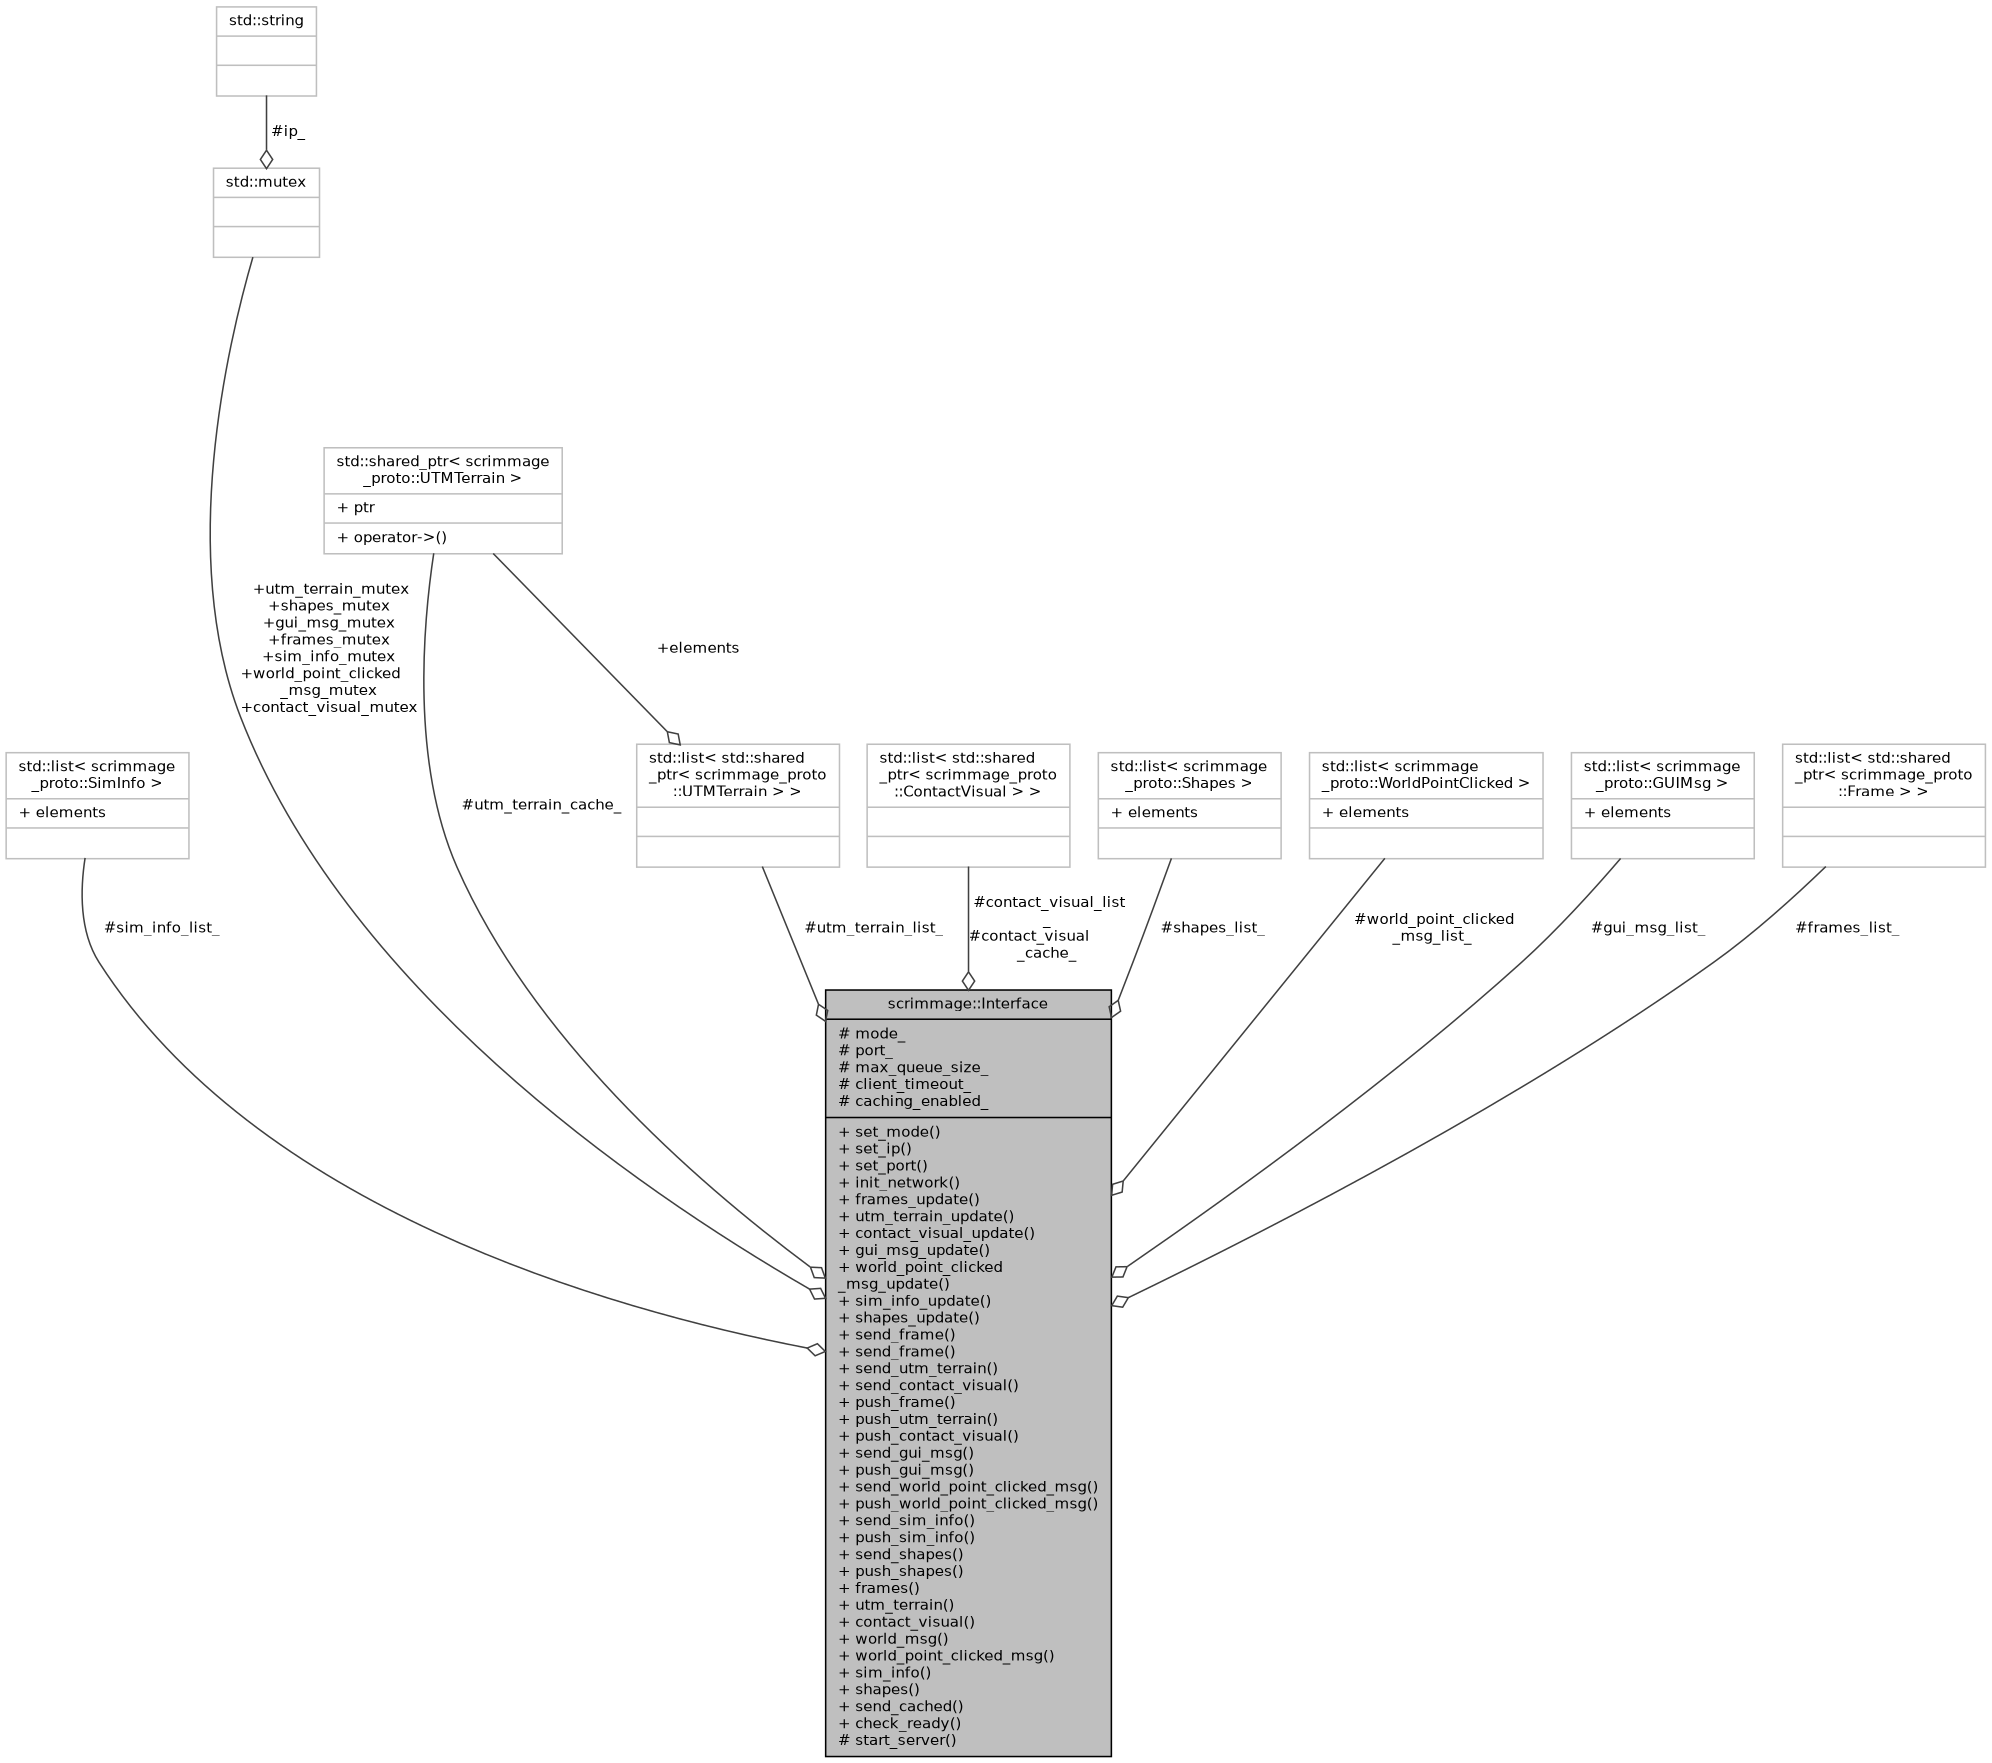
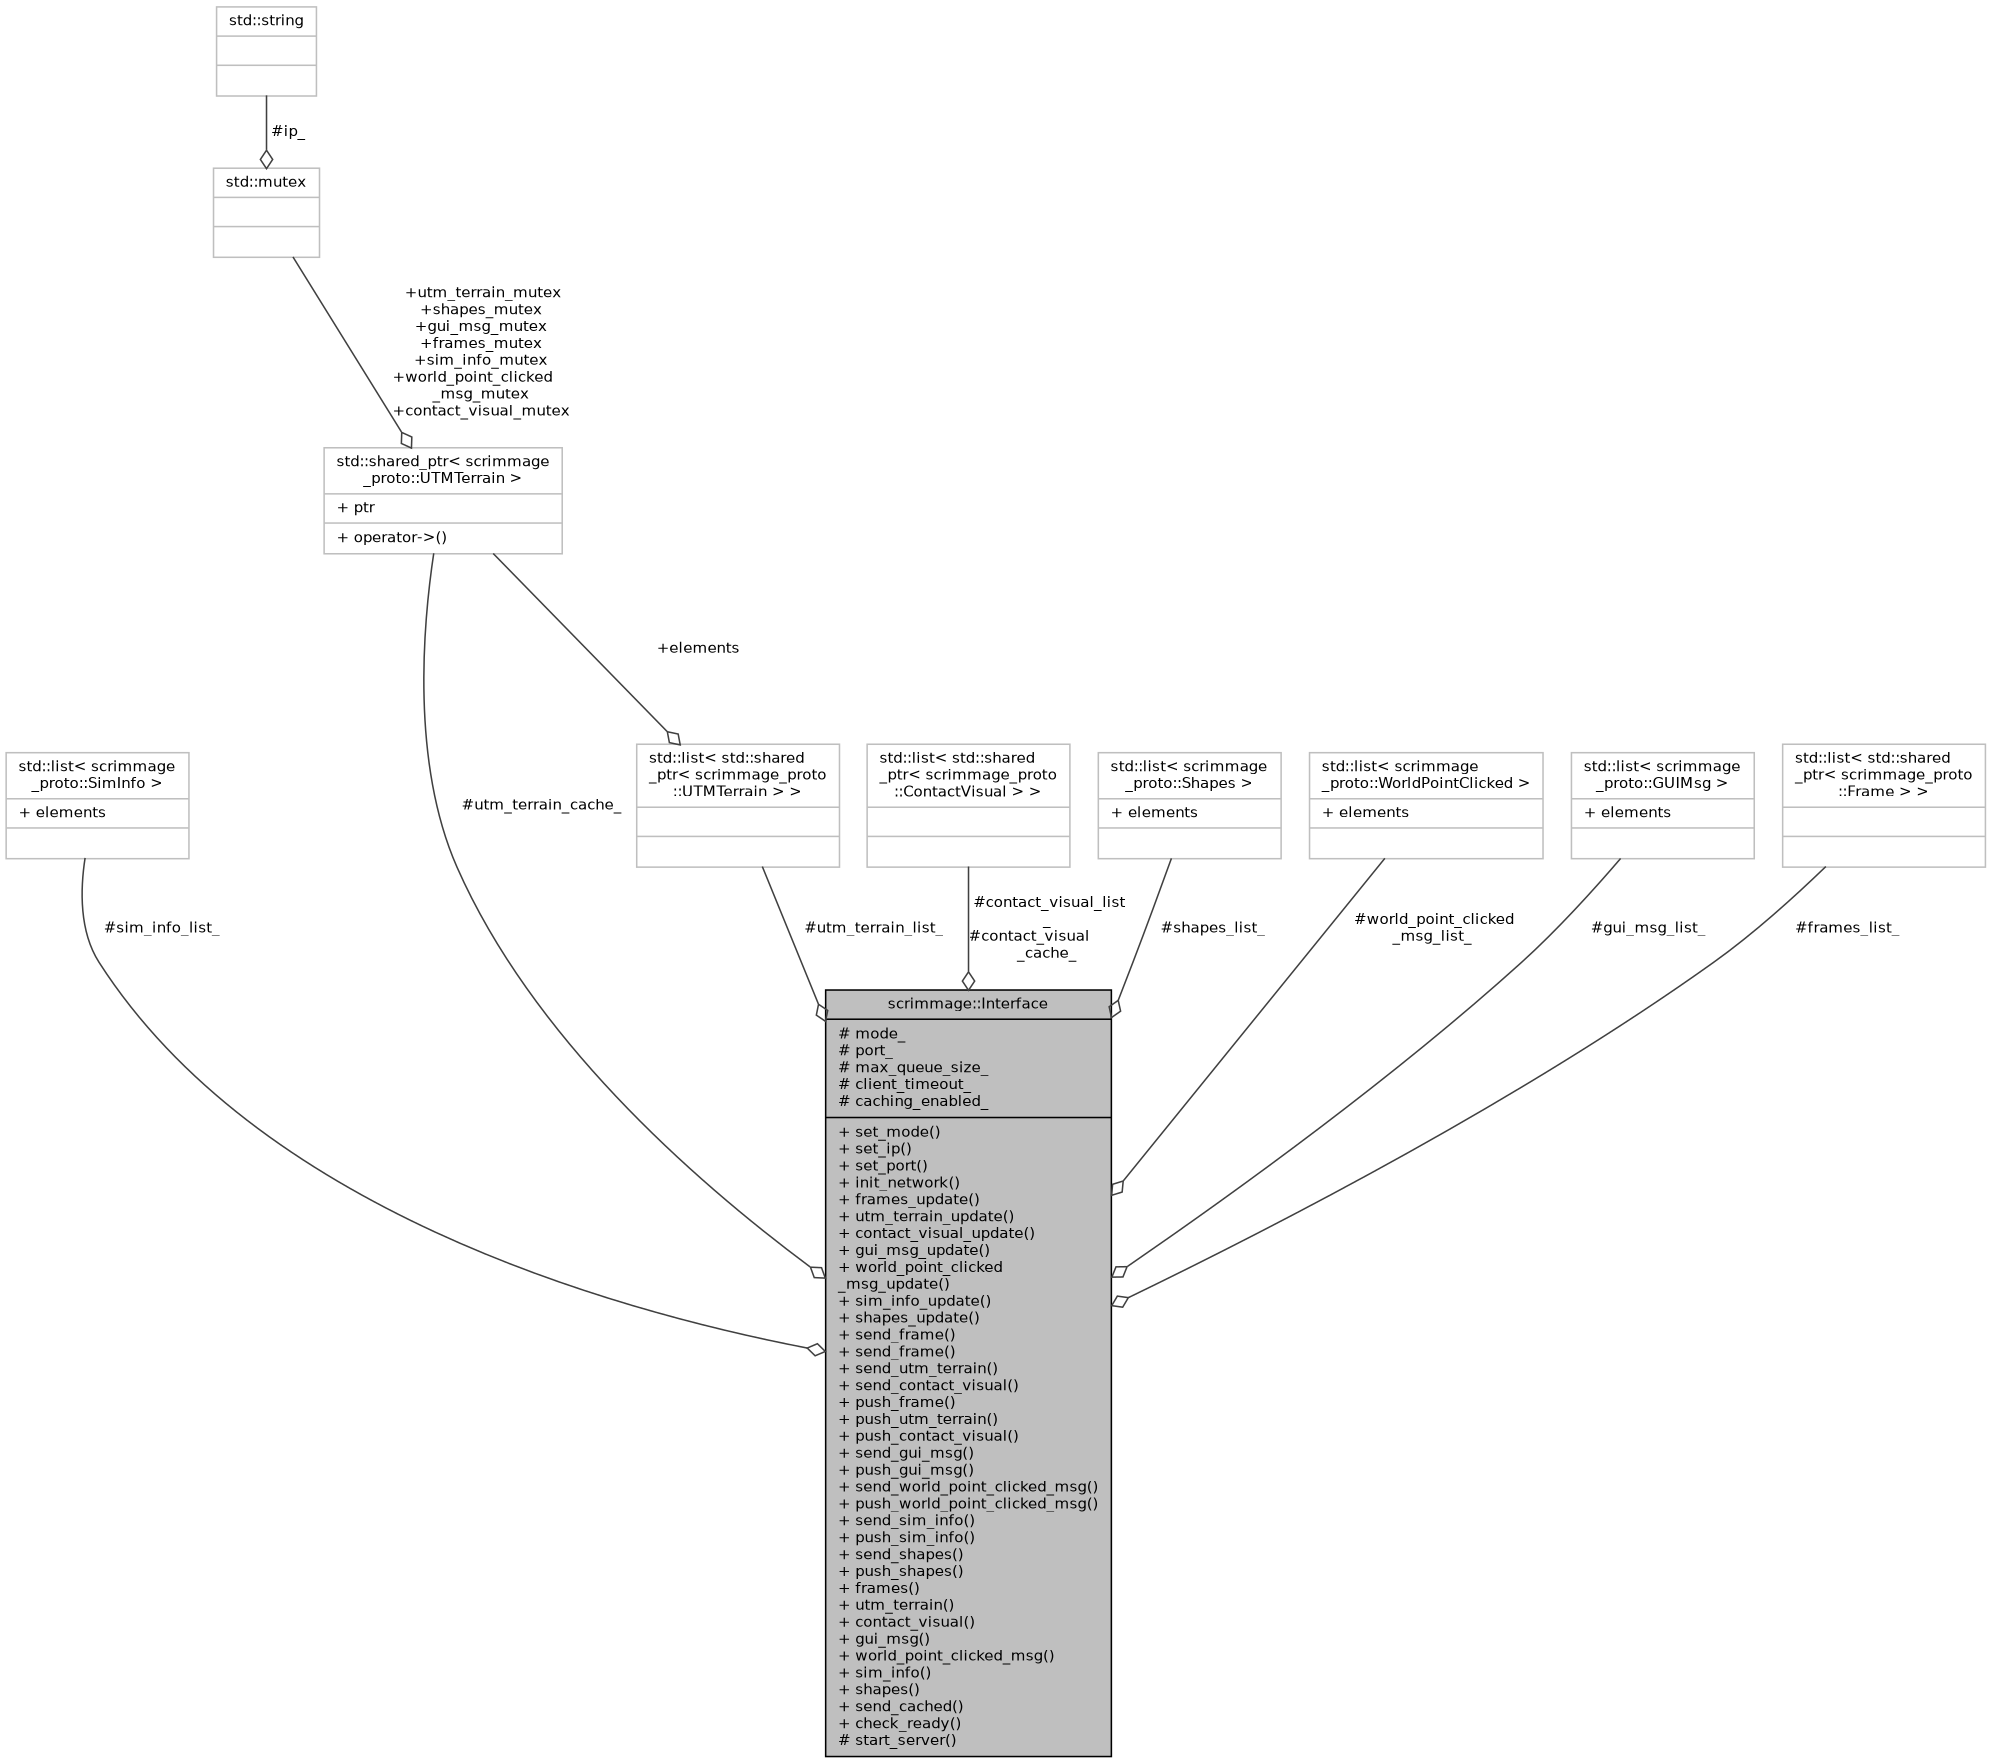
(326, 871) -> (347, 344)
(894, 1639) -> (885, 1639)
